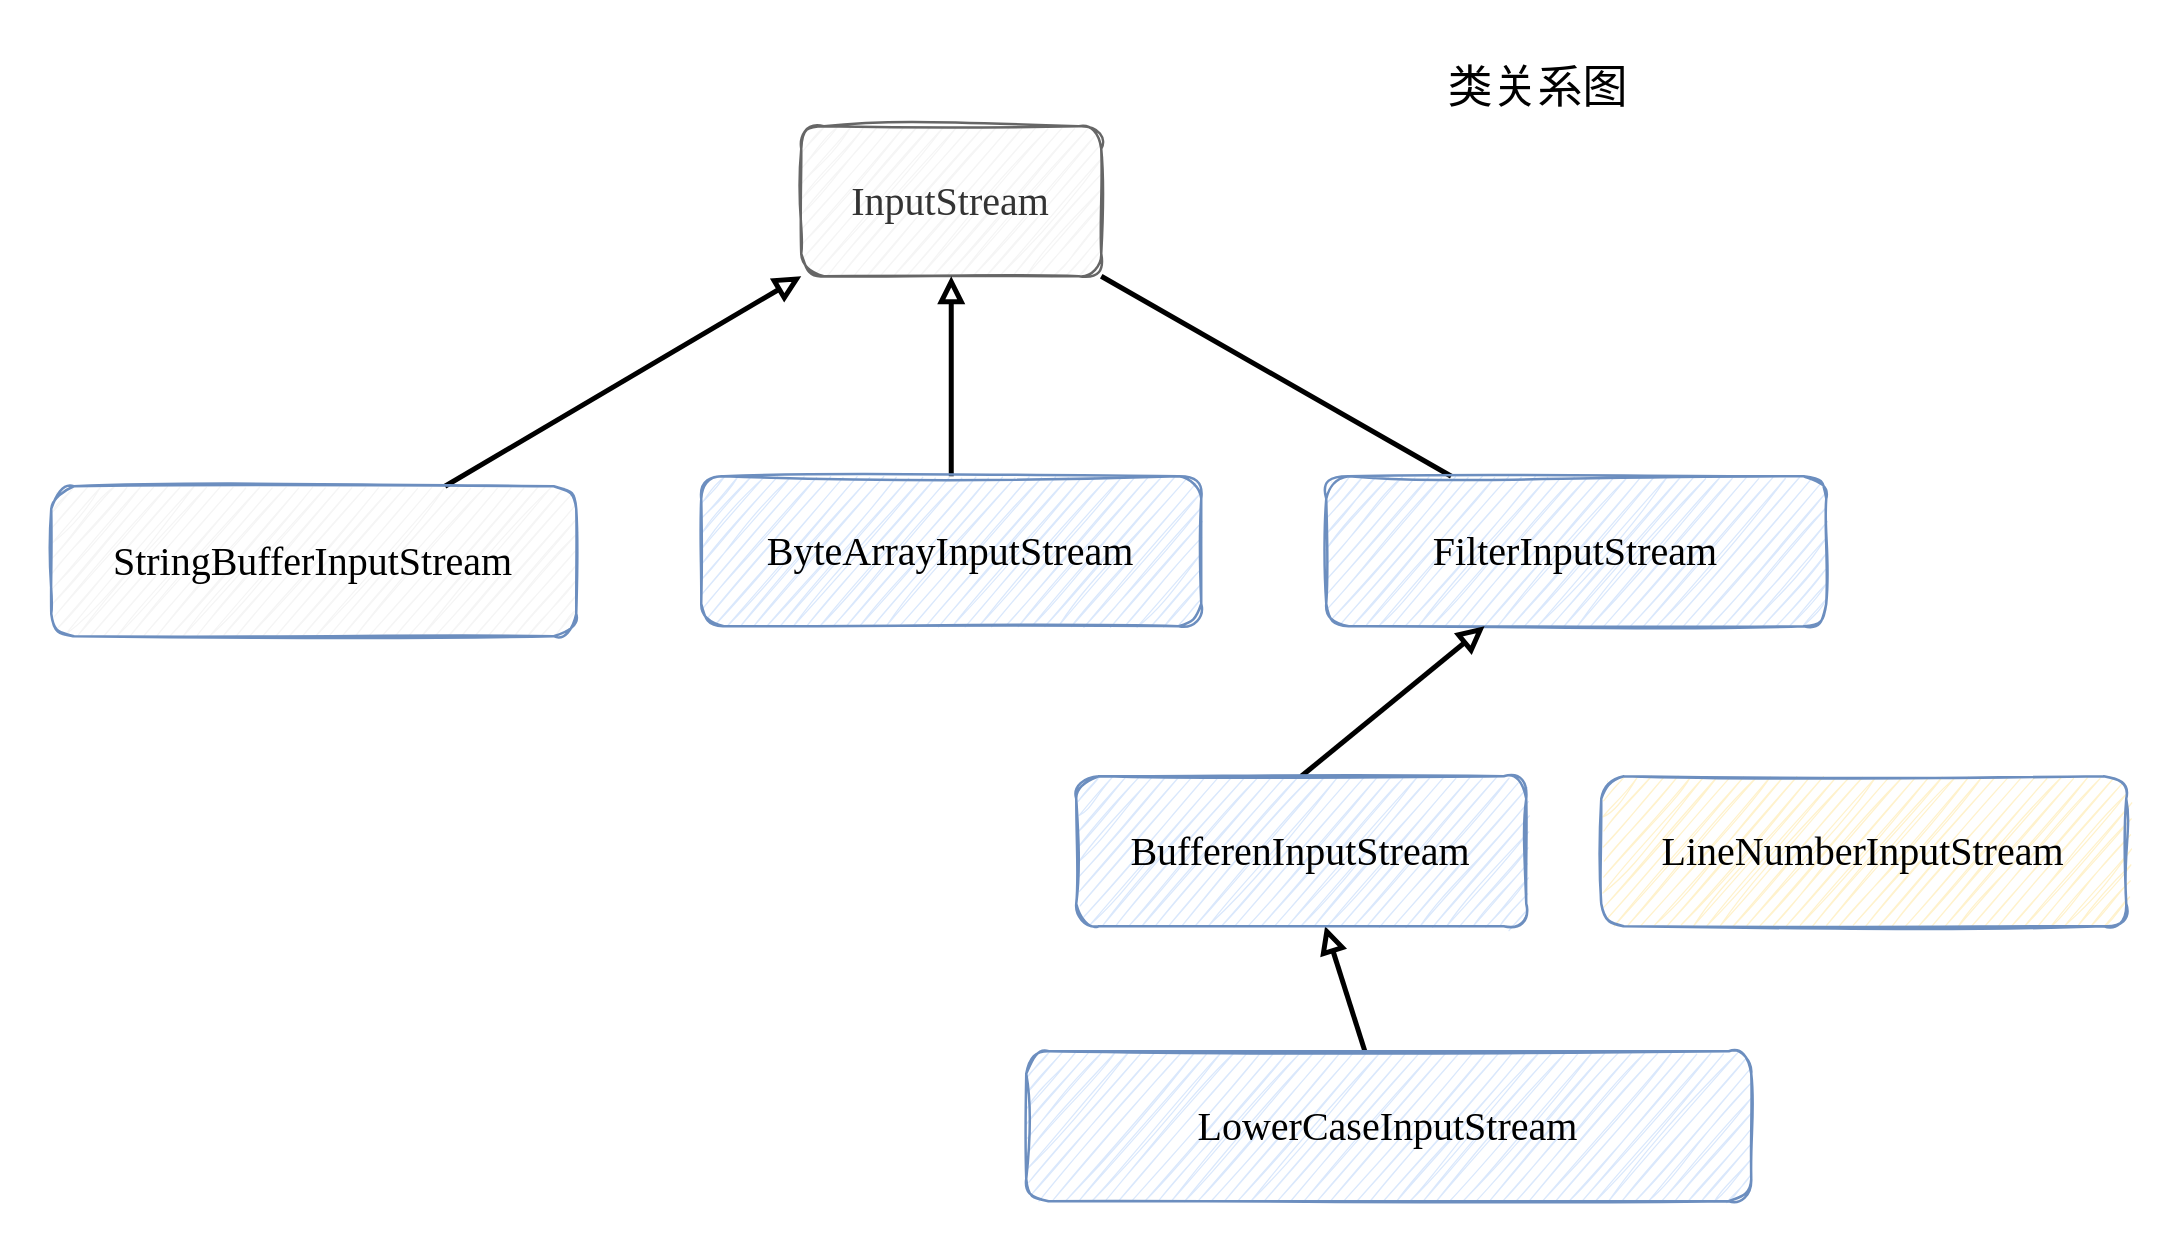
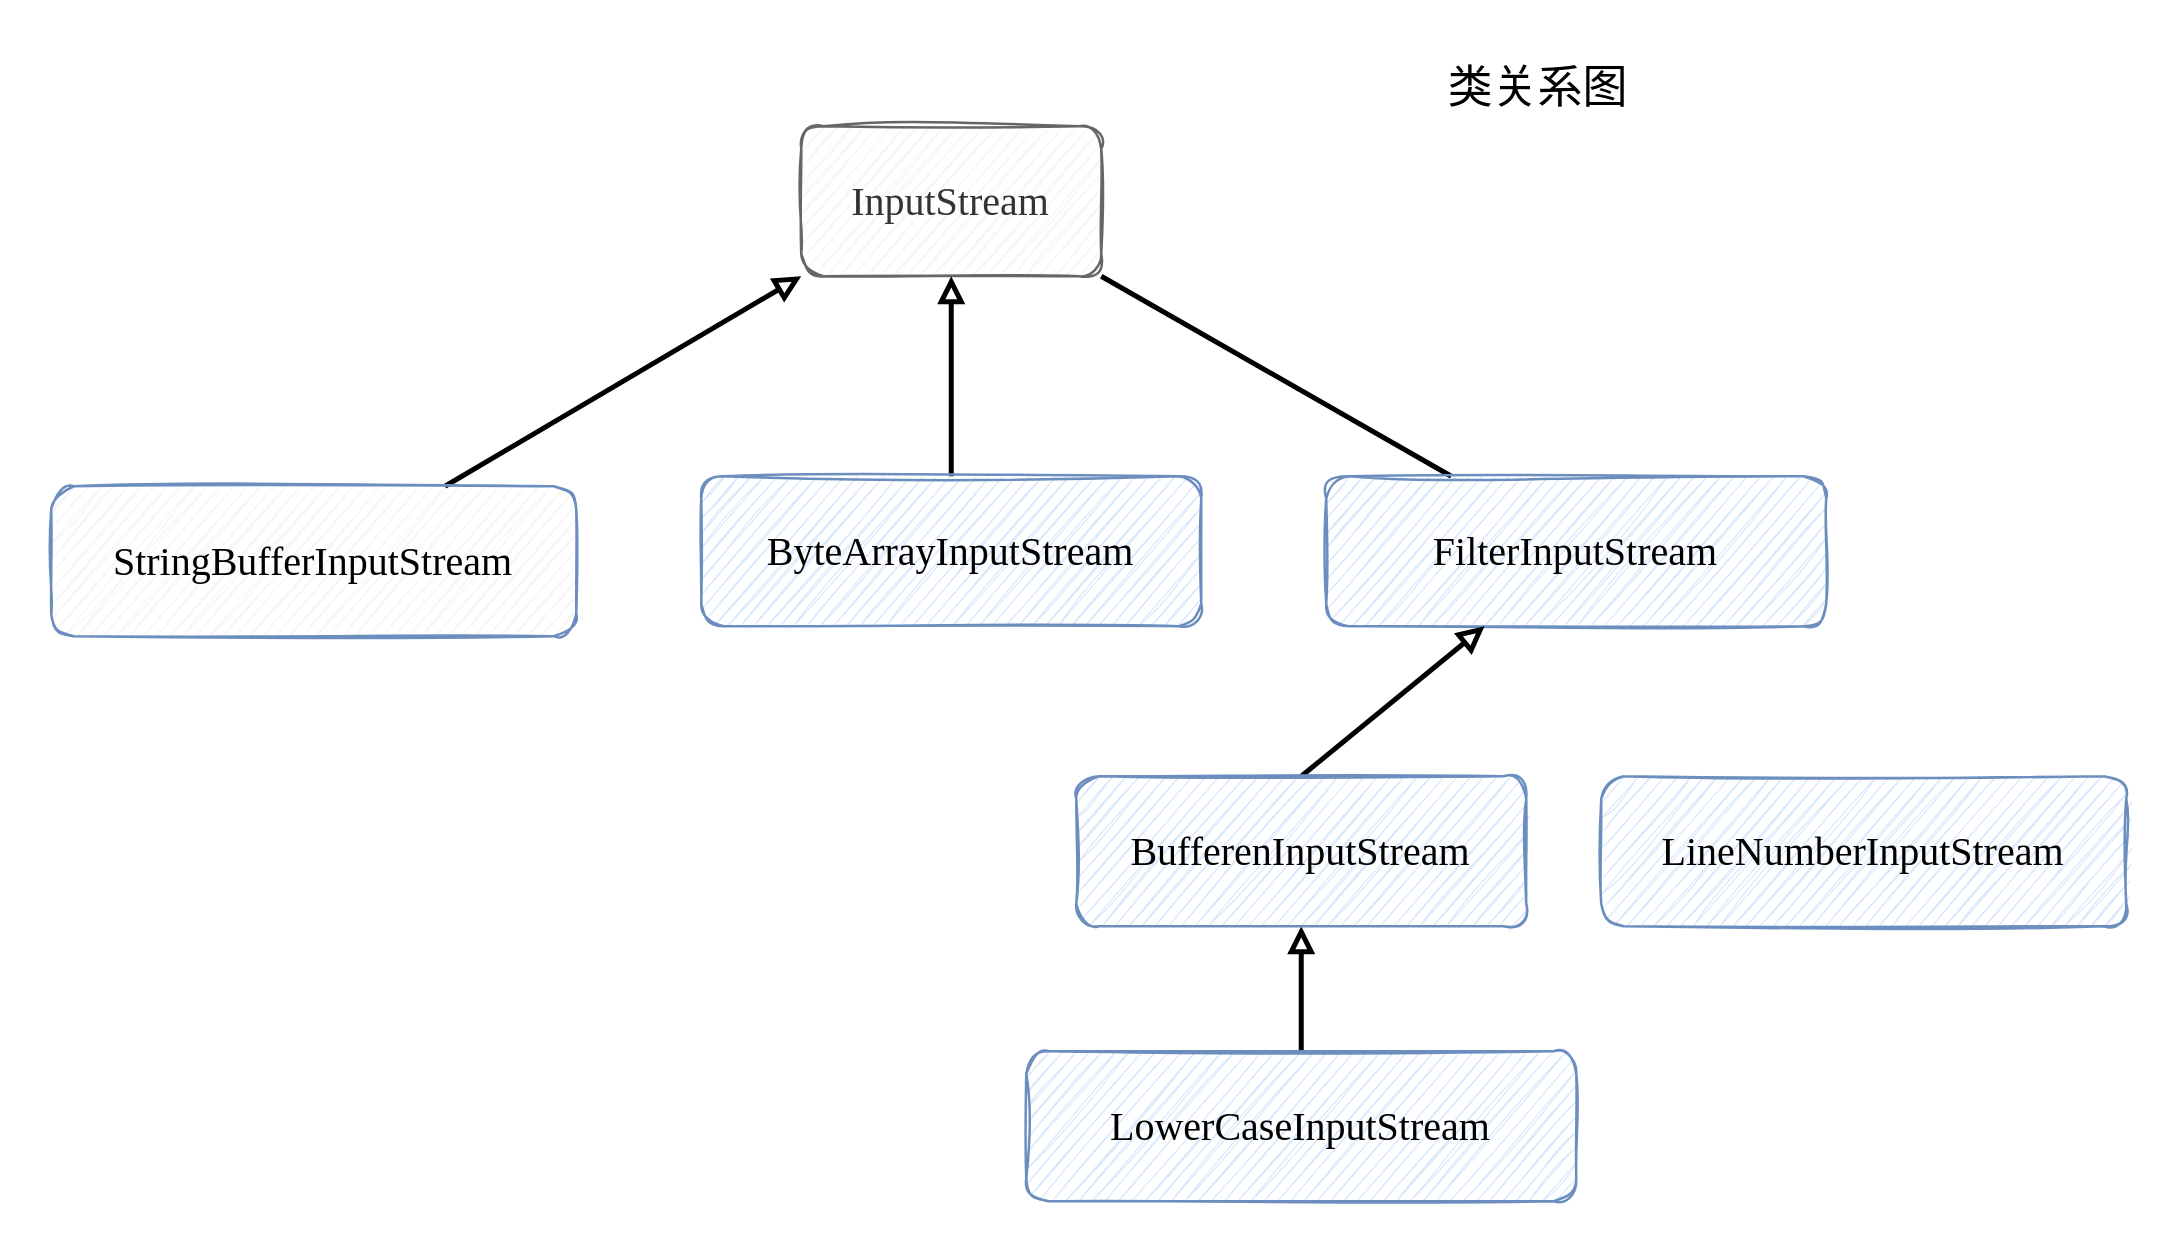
(1864, 851) -> (1864, 851)
(1389, 1126) -> (1301, 1126)
